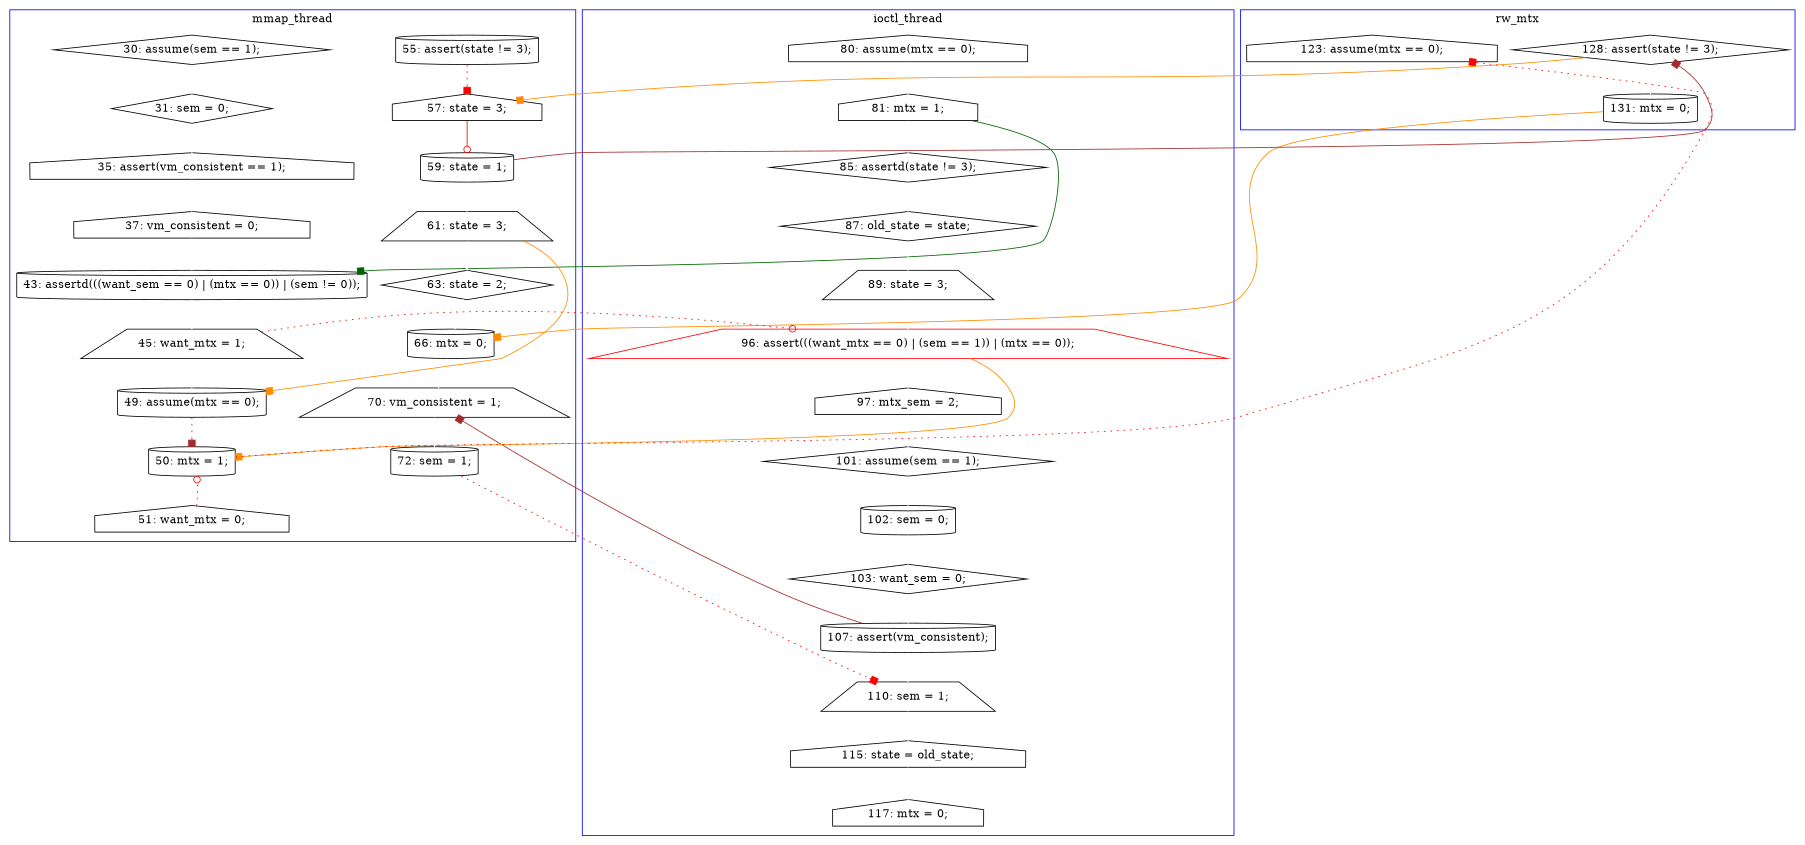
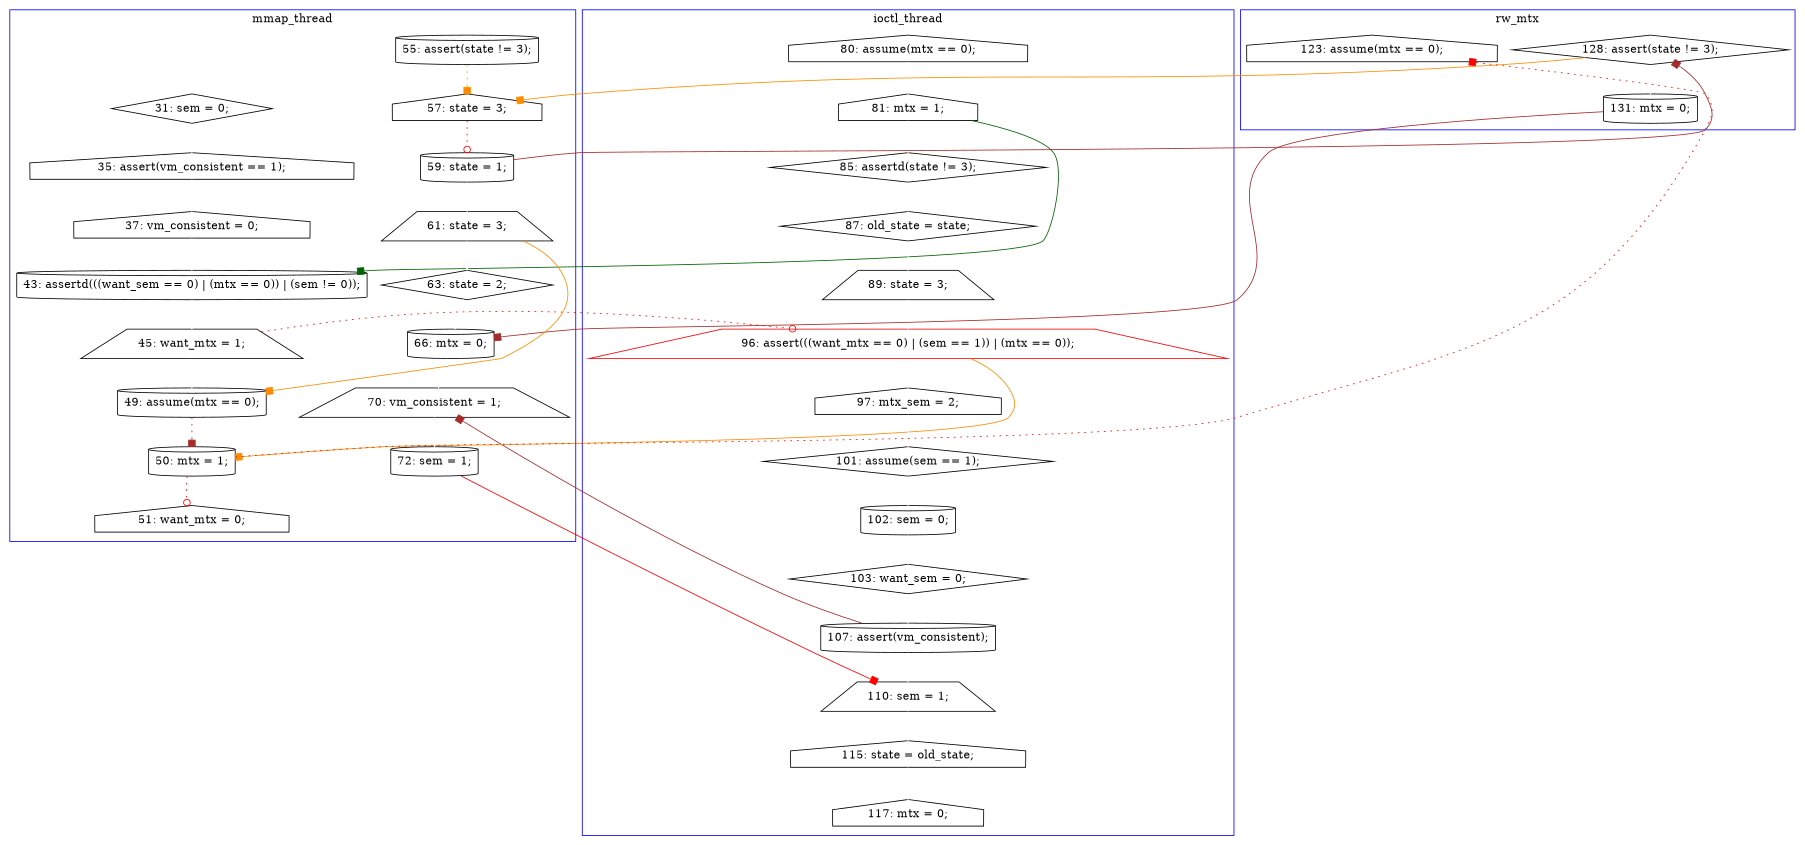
(192, 50) -> none
(467, 75) -> (467, 75)
(467, 133) -> (467, 133)
(1119, 314) -> (1119, 314)
(197, 494) -> (186, 488)
(664, 579) -> (664, 579)
